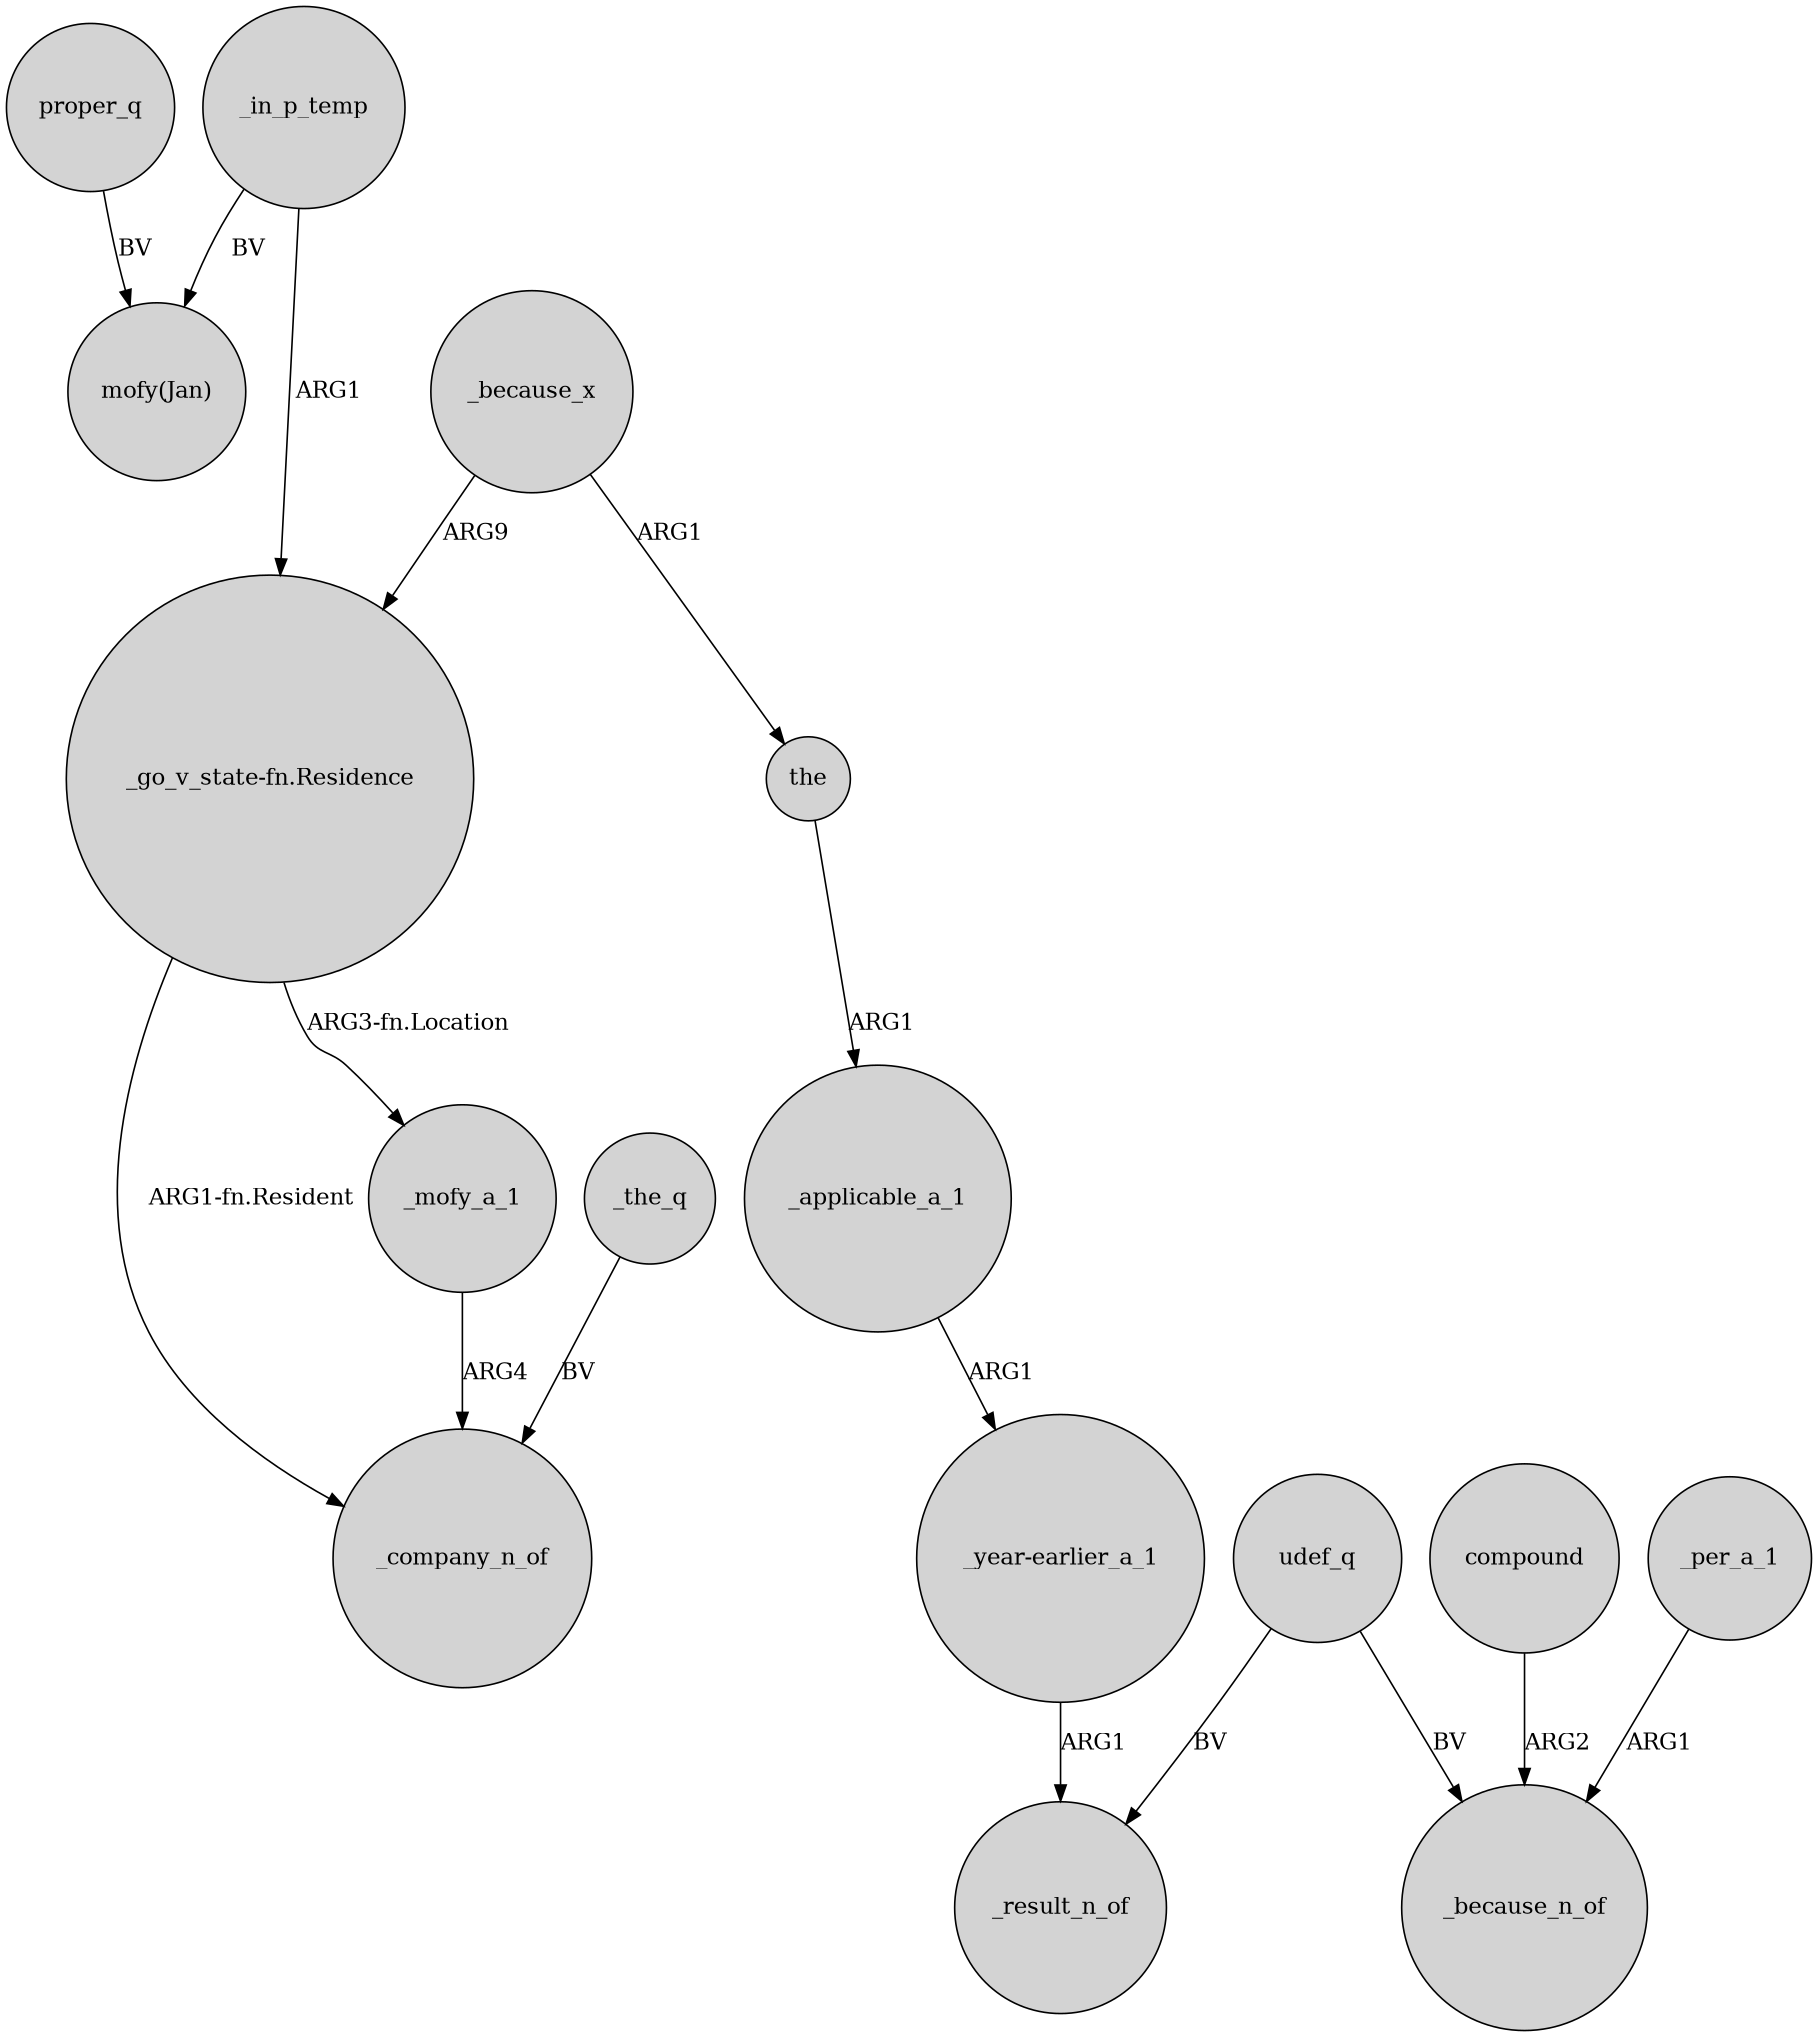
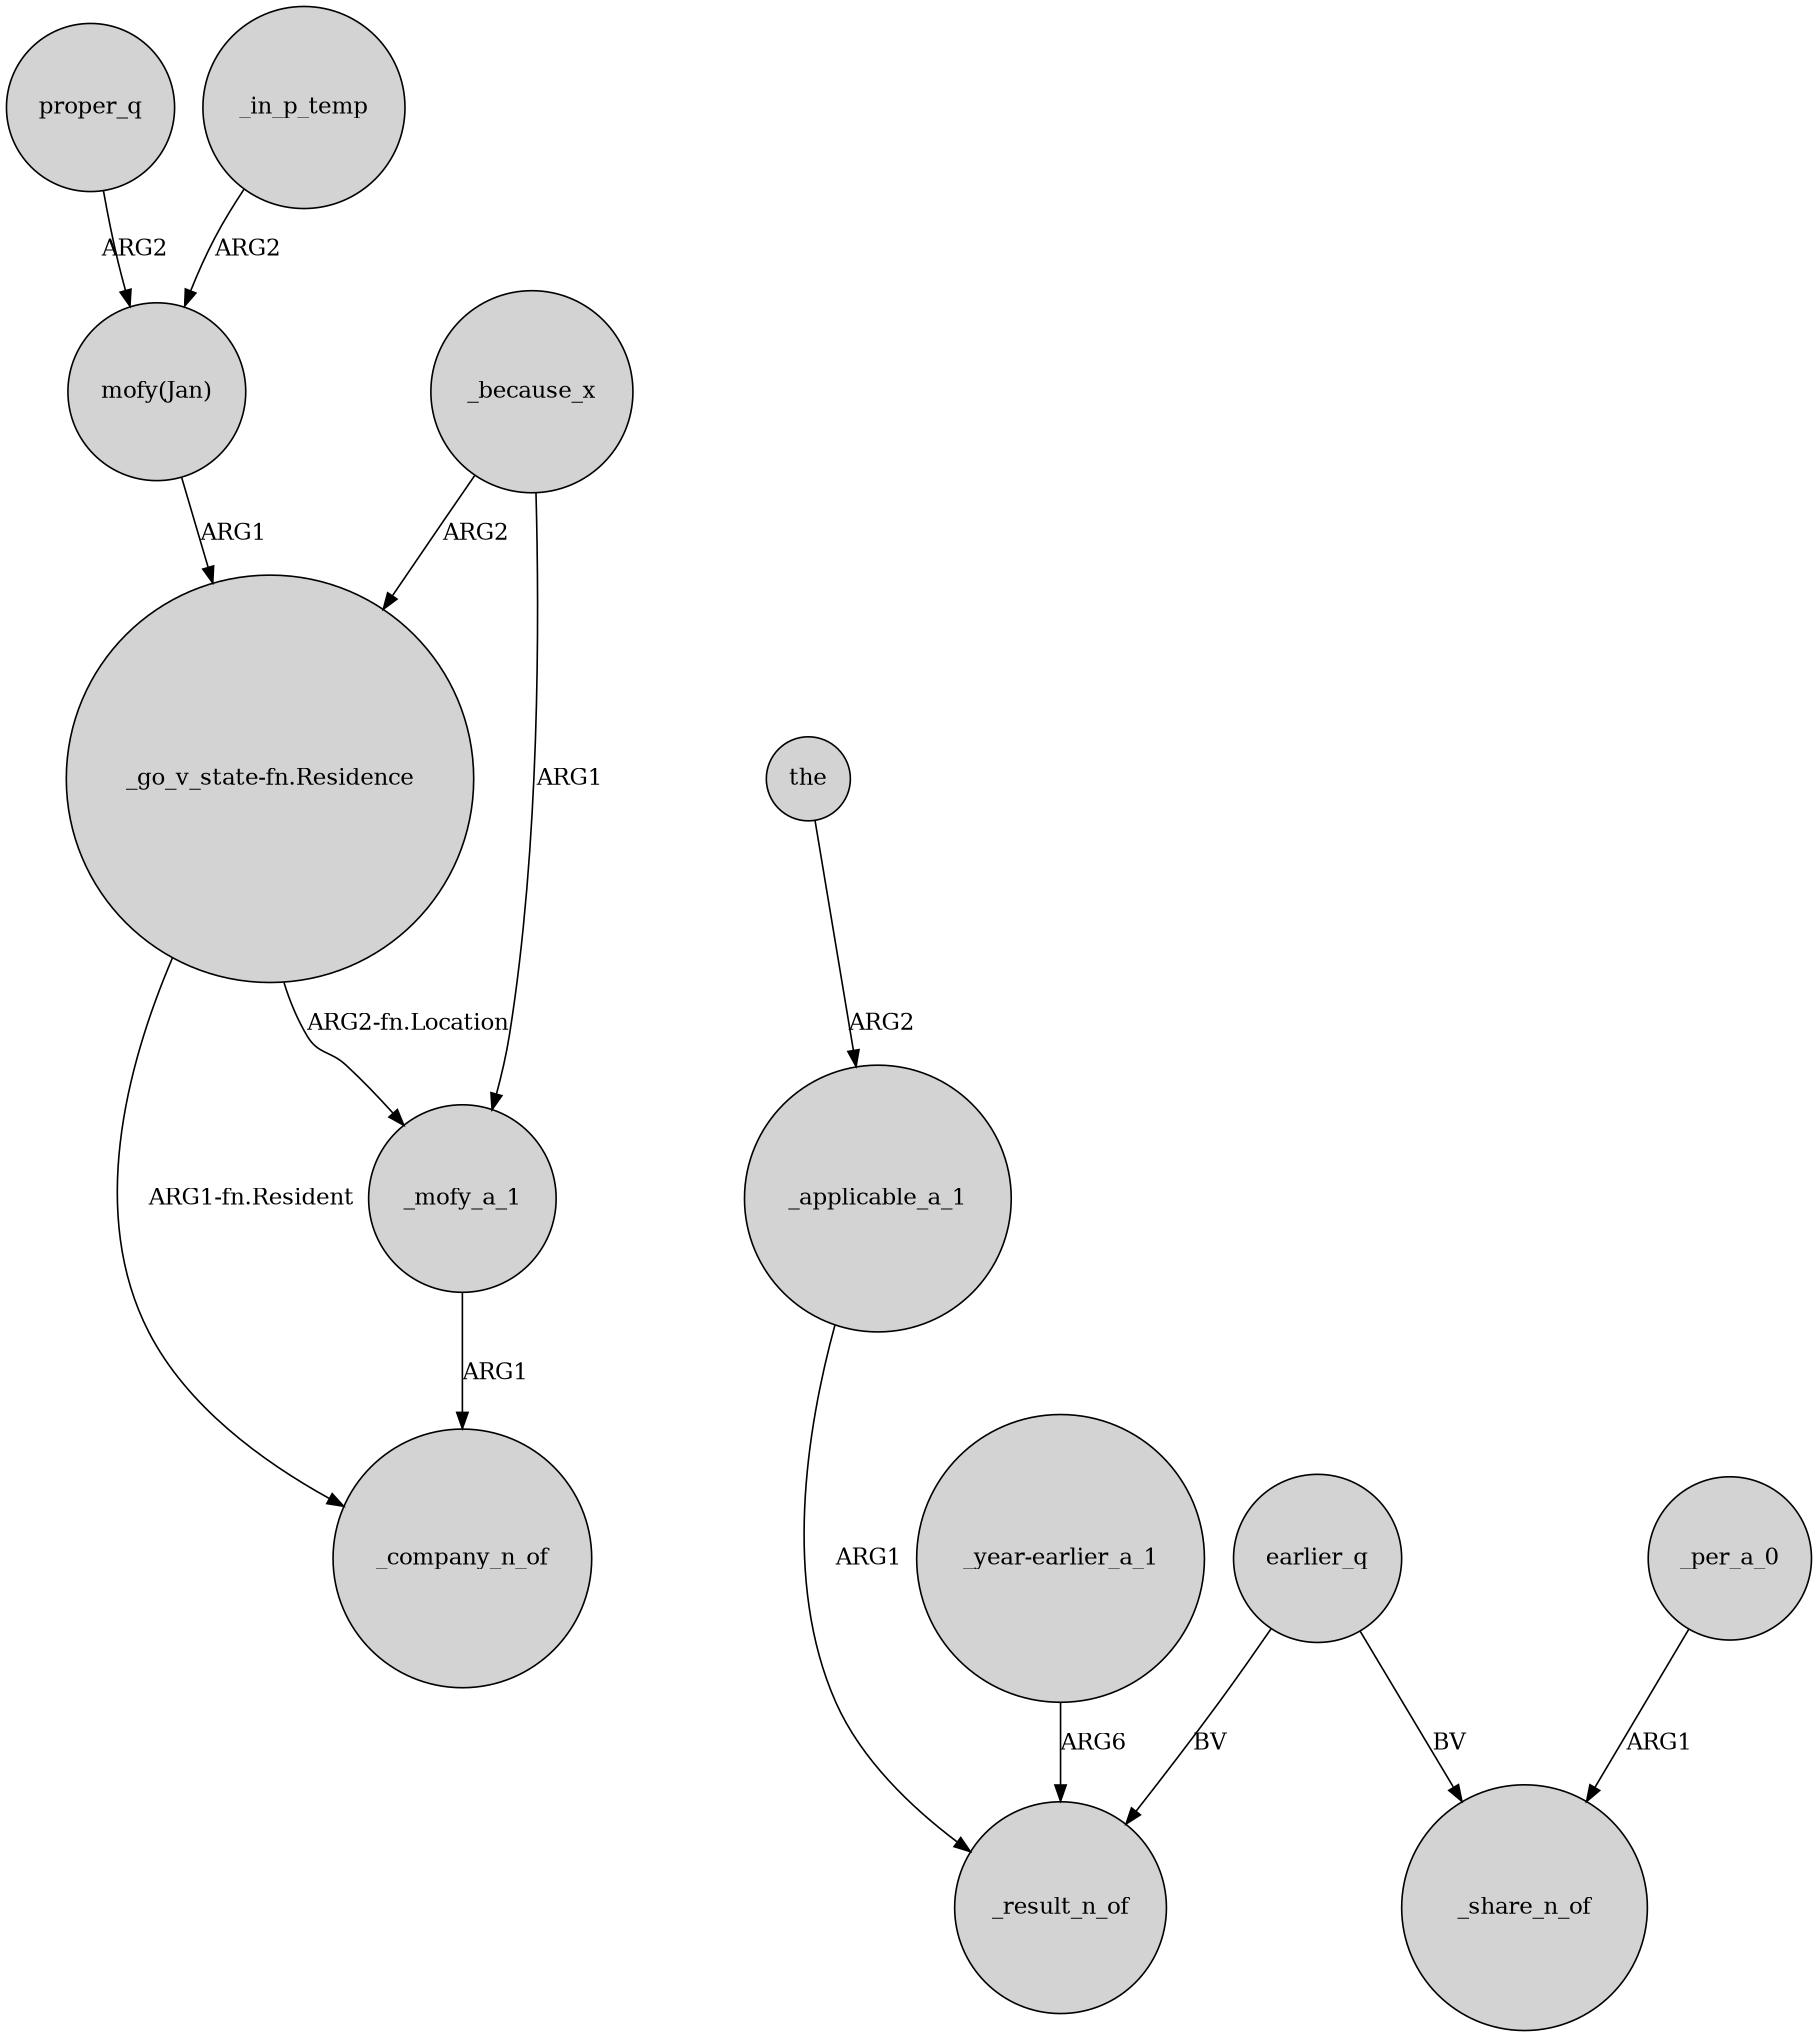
(135, 250) -> (135, 250)
(248, 250) -> (248, 250)
(290, 383) -> (195, 522)
(476, 534) -> (476, 534)
(682, 602) -> (533, 795)
(408, 1024) -> (408, 1024)
(882, 1024) -> (882, 1024)
(650, 1199) -> none
(963, 1366) -> (809, 1607)
(496, 1373) -> (496, 1373)
(1318, 1558) -> (1318, 1558)
(1525, 1558) -> none
(1730, 1558) -> (1730, 1558)
(1094, 1744) -> (1094, 1744)
(1525, 1908) -> (1525, 1908)
